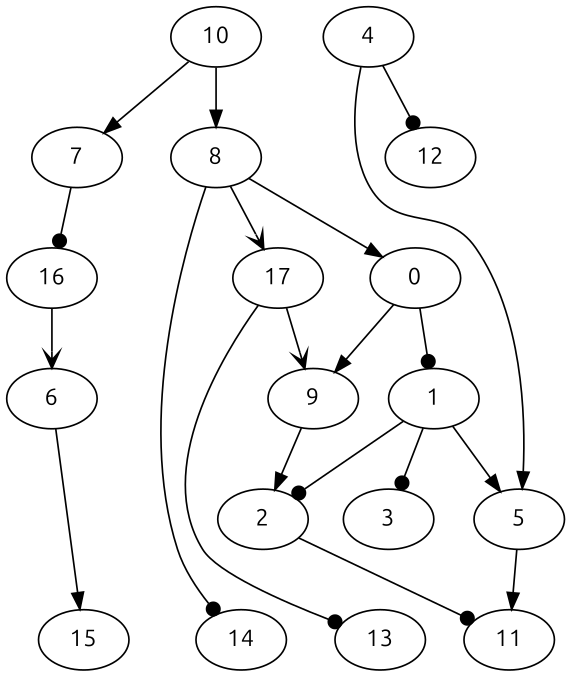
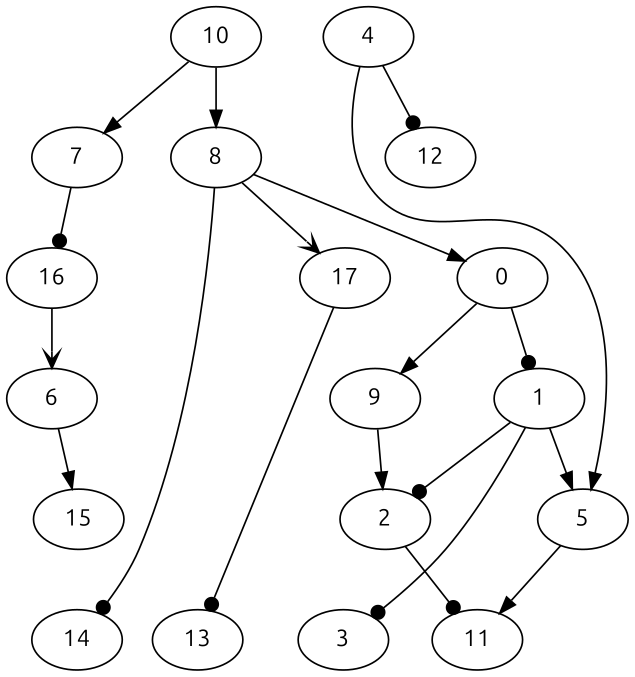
(293, 330) -> none
